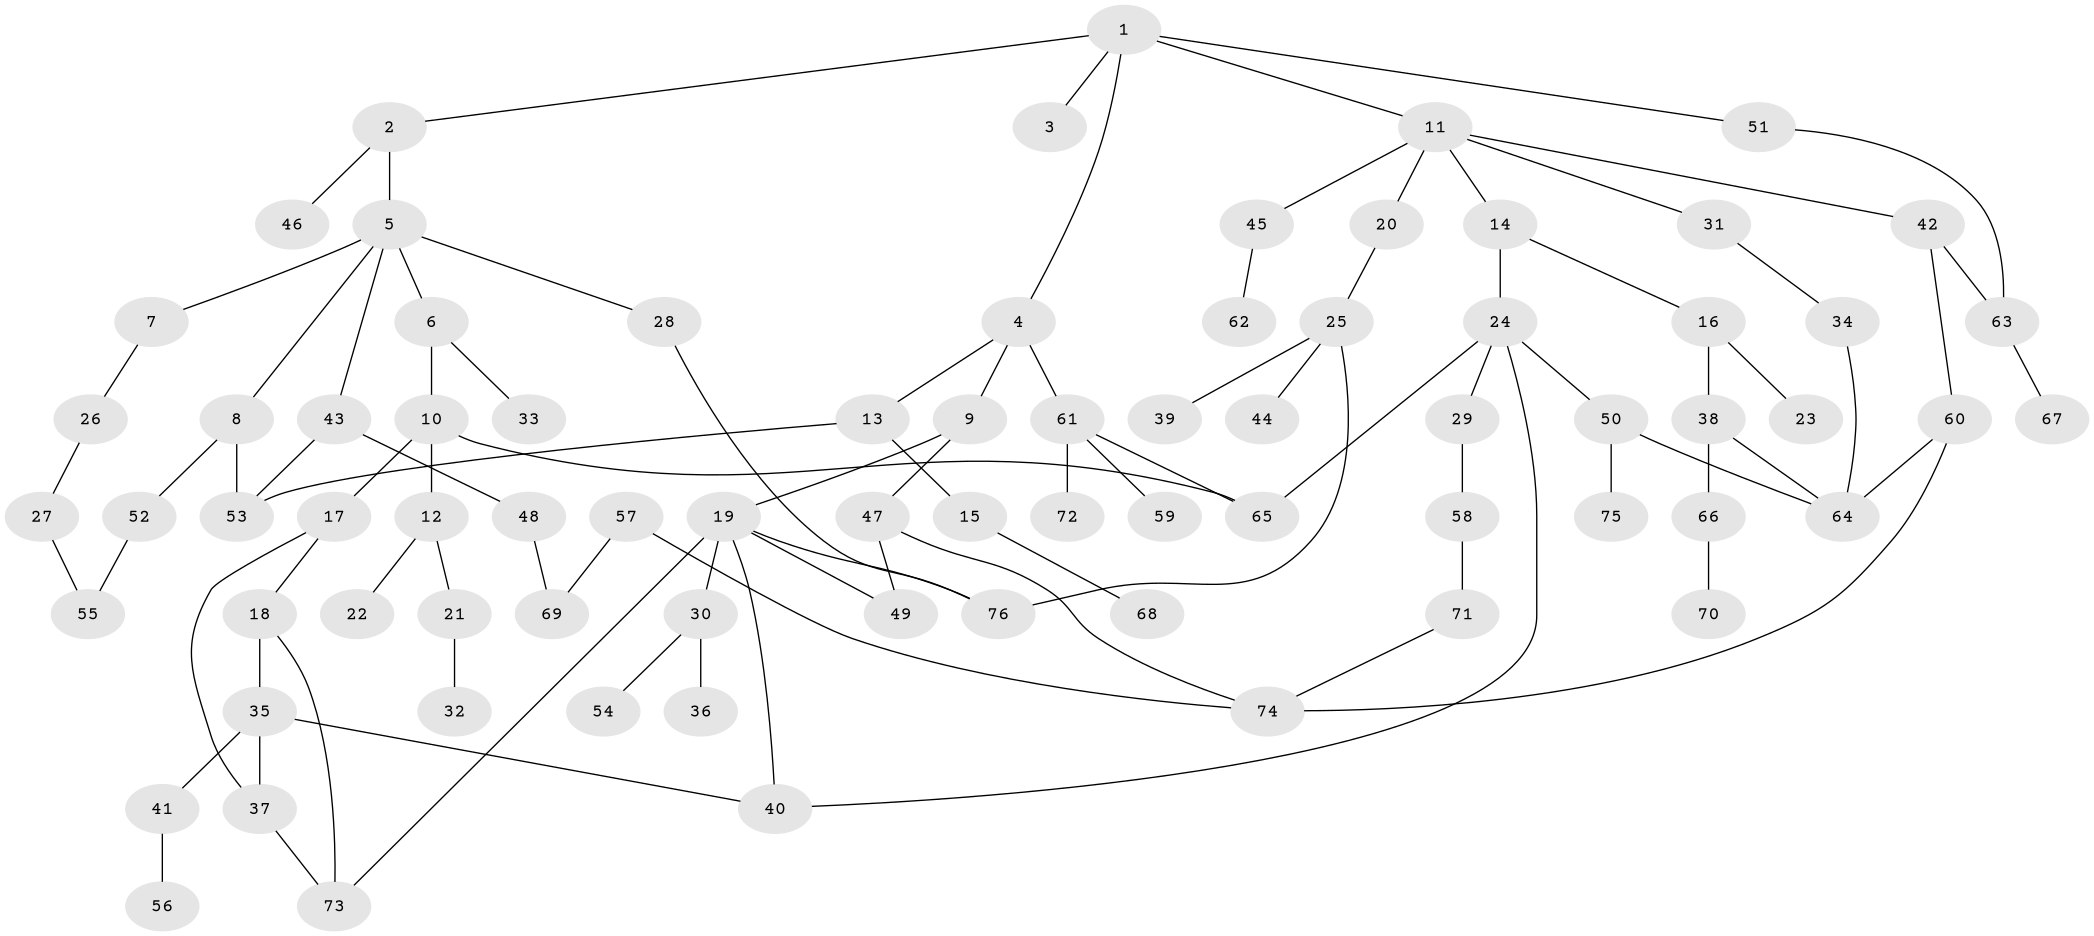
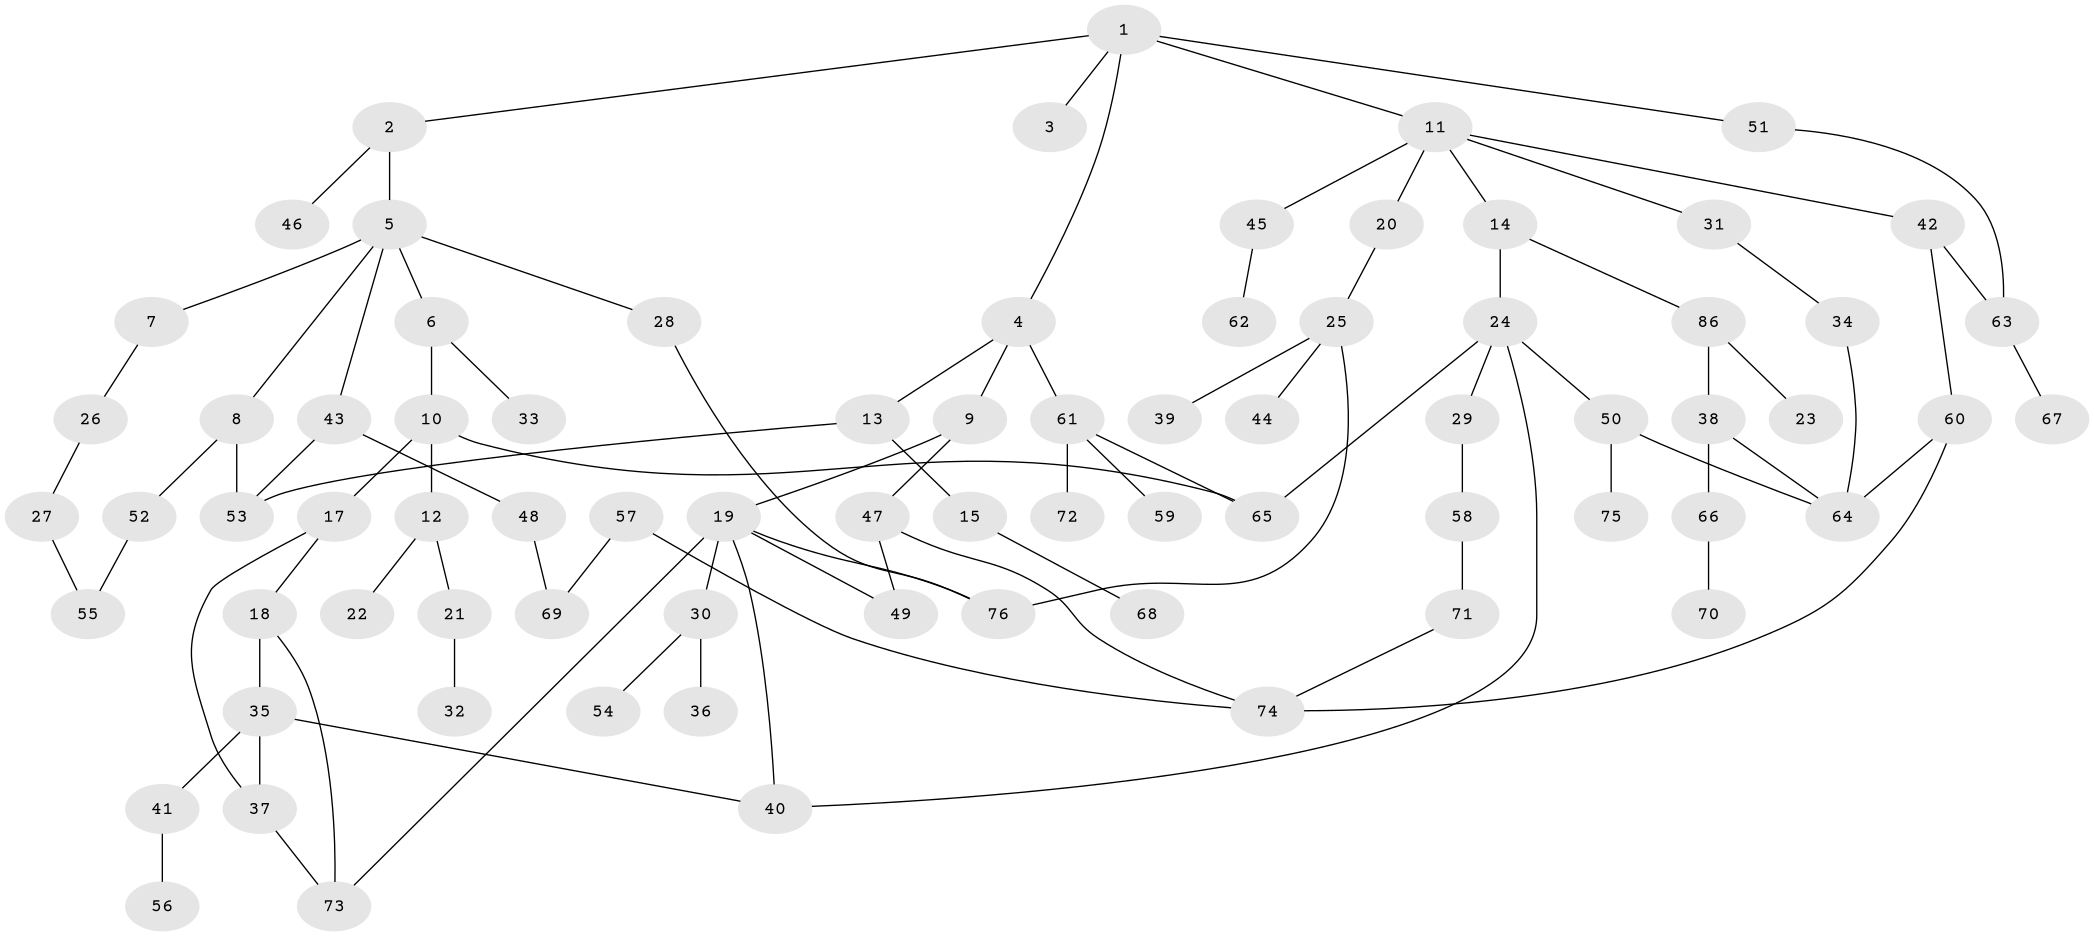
(1709, 322) -> (1709, 322)
